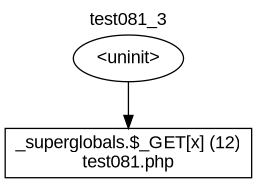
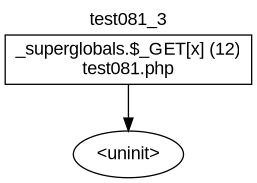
(128, 99) -> (128, 101)
